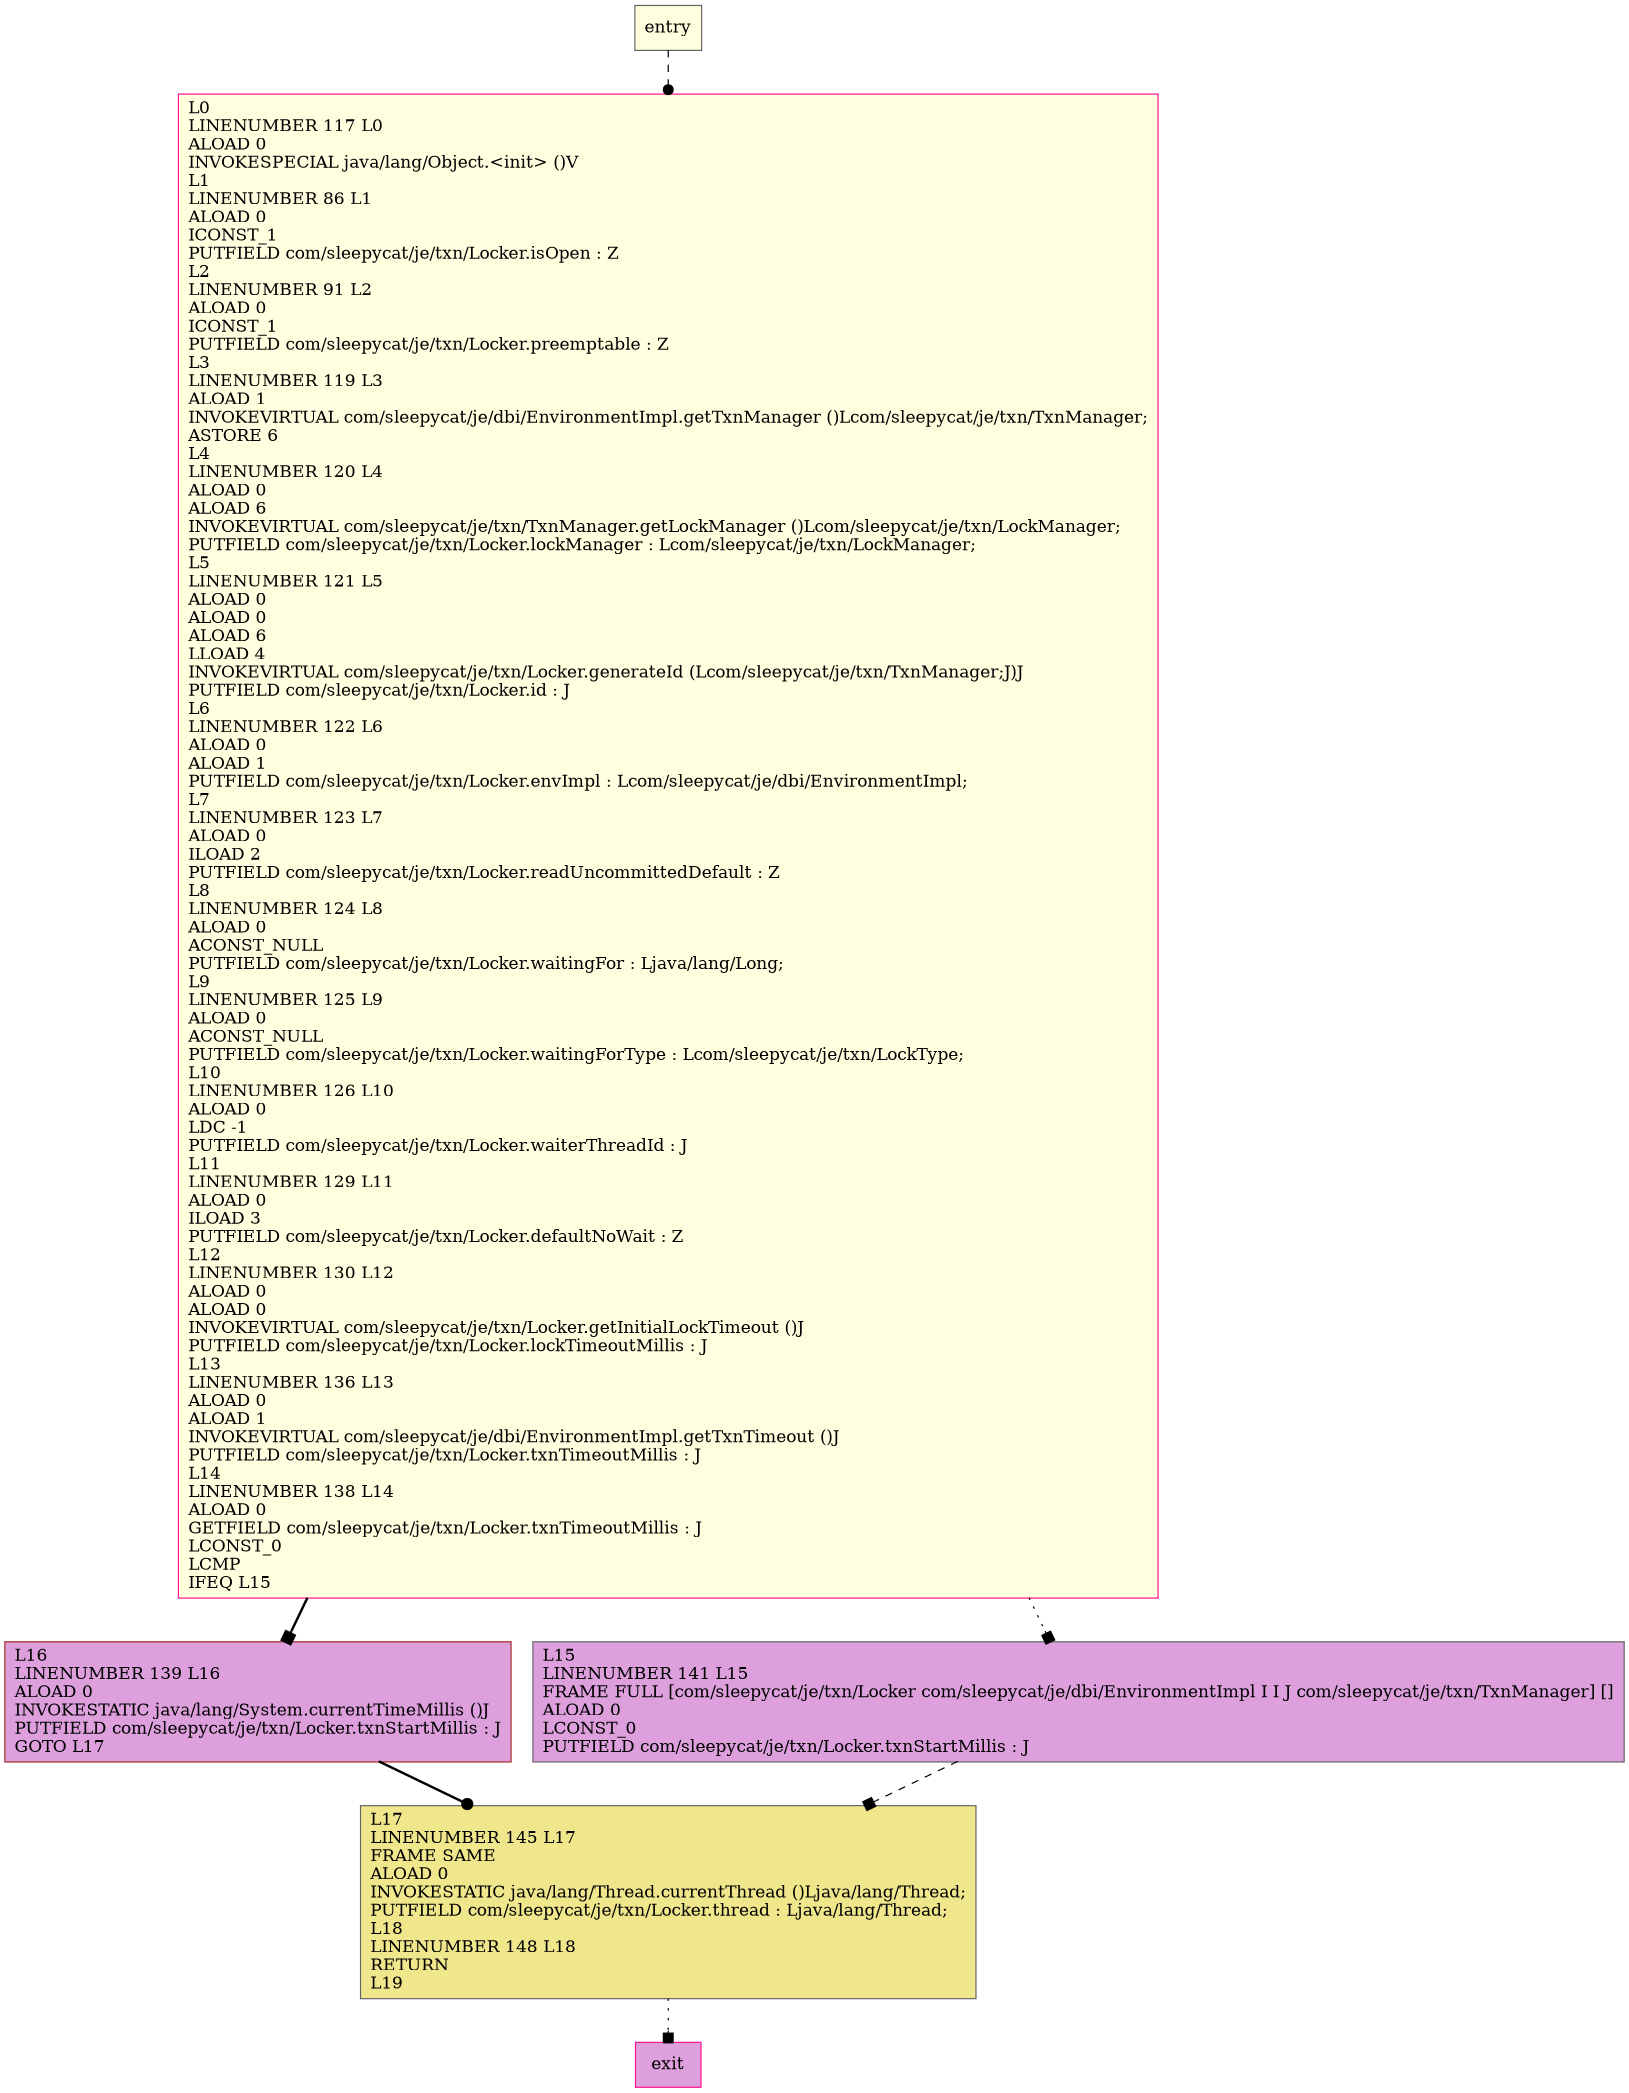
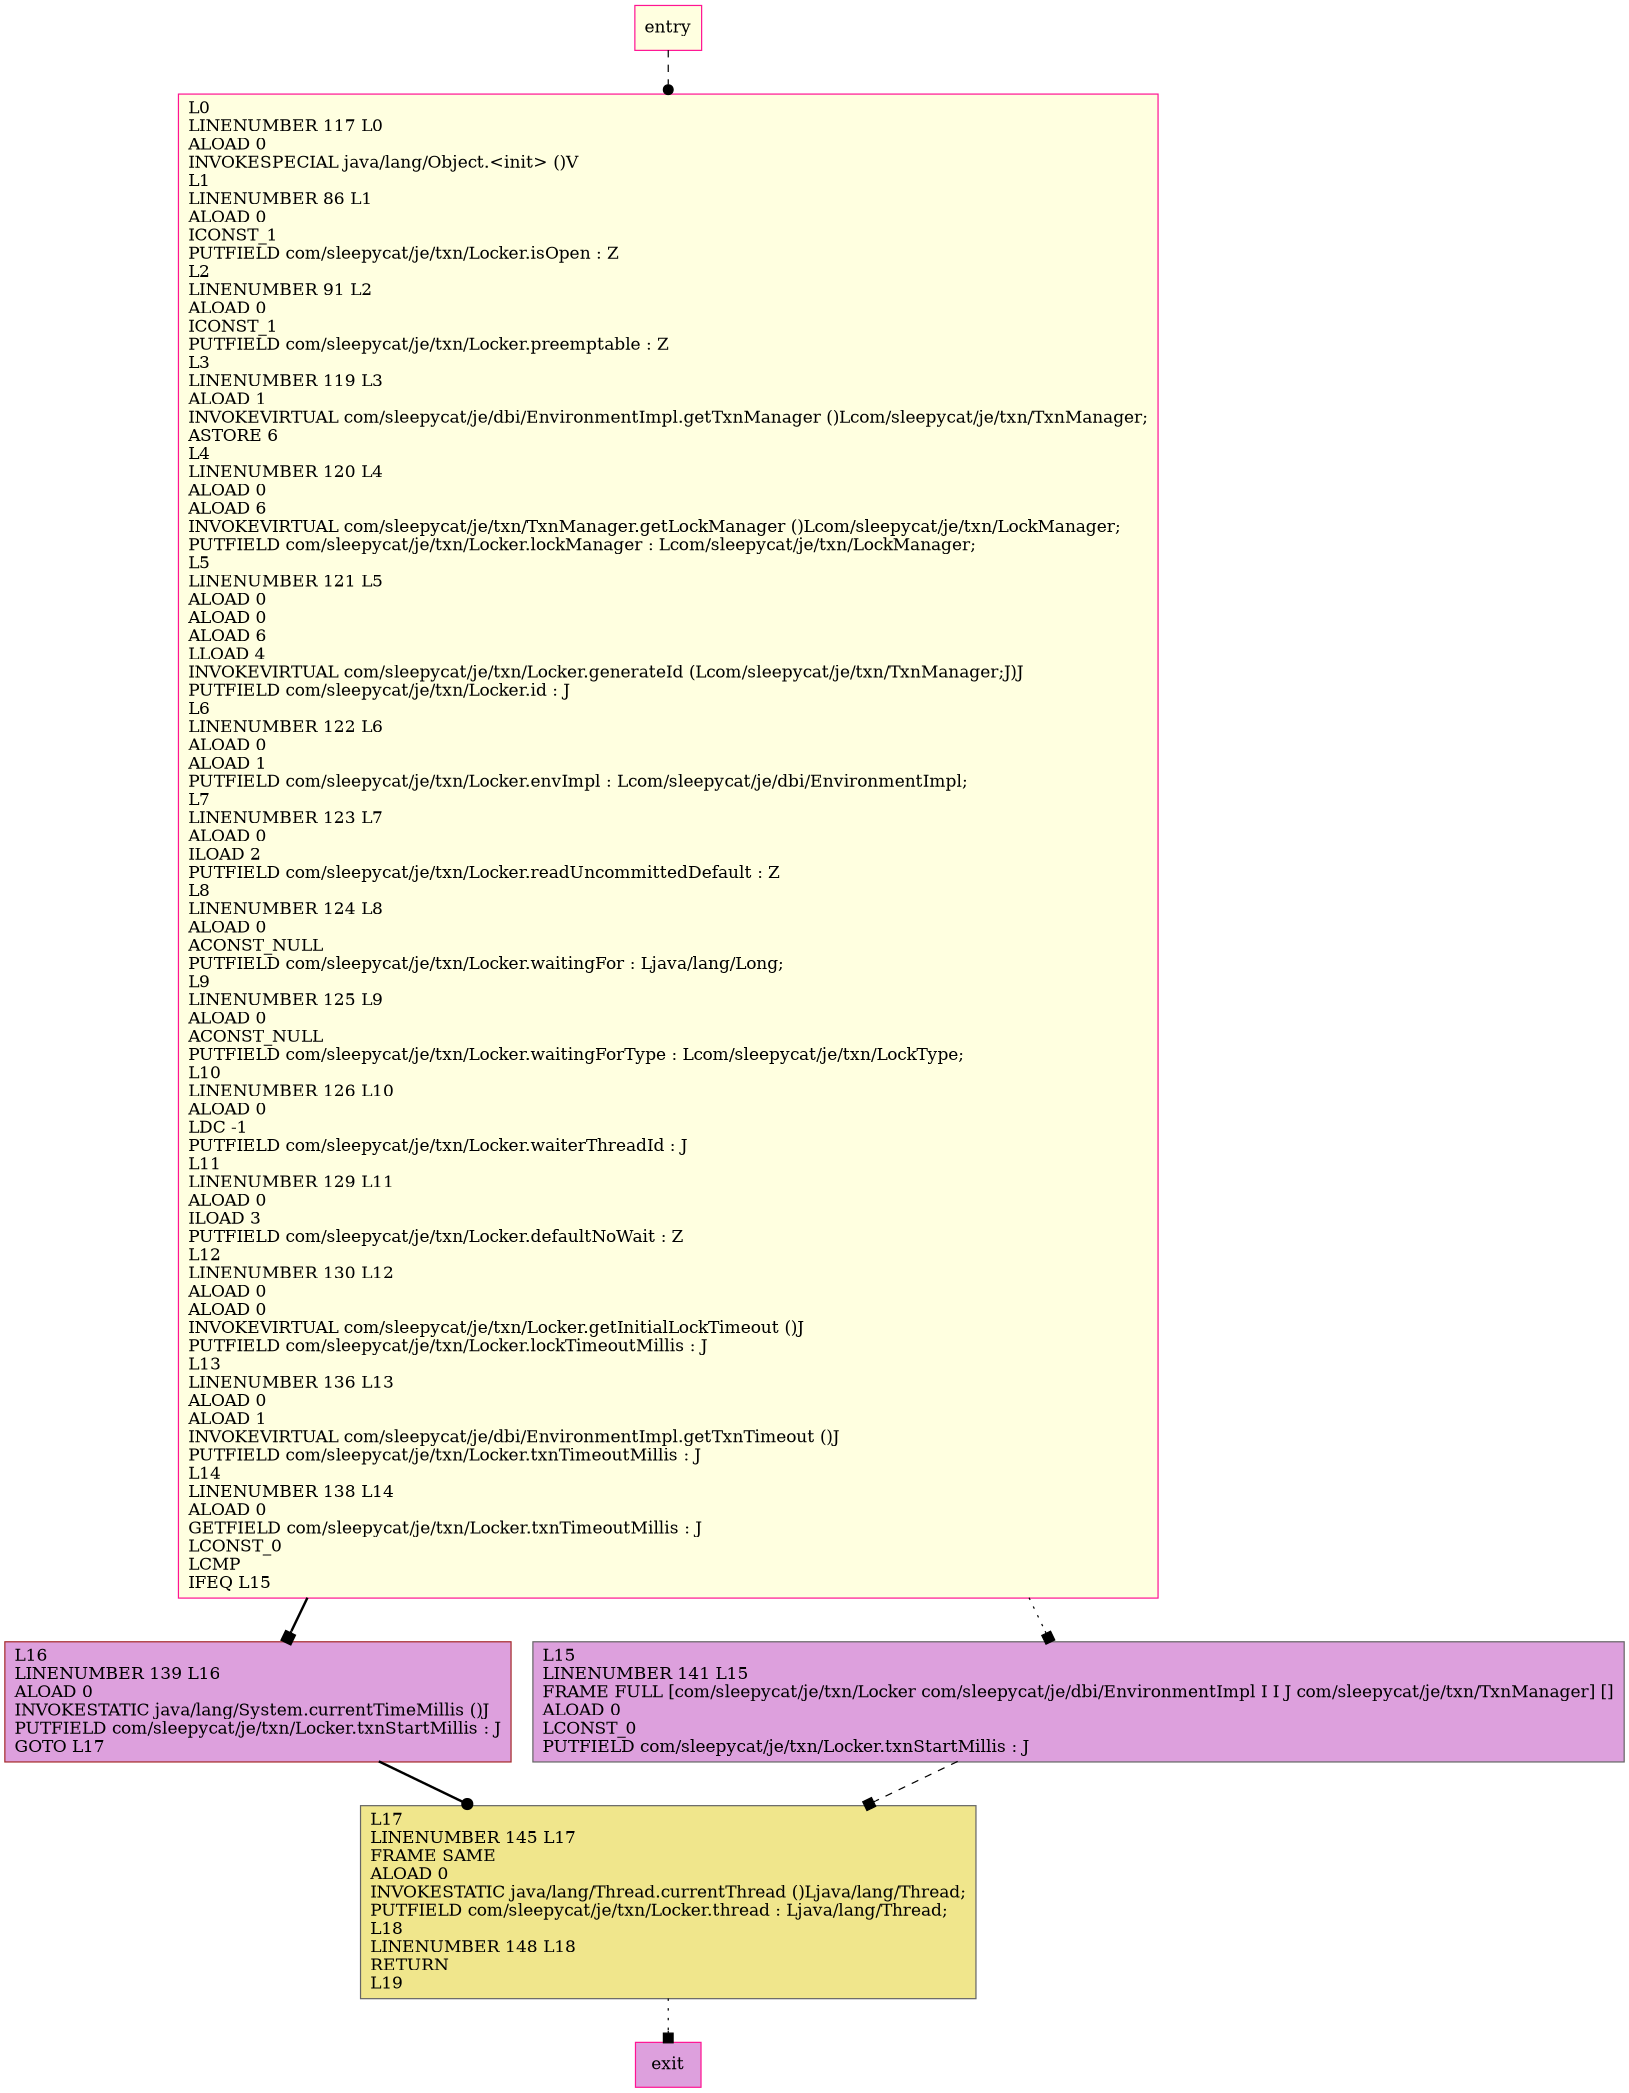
(668, 28) -> (668, 28)
